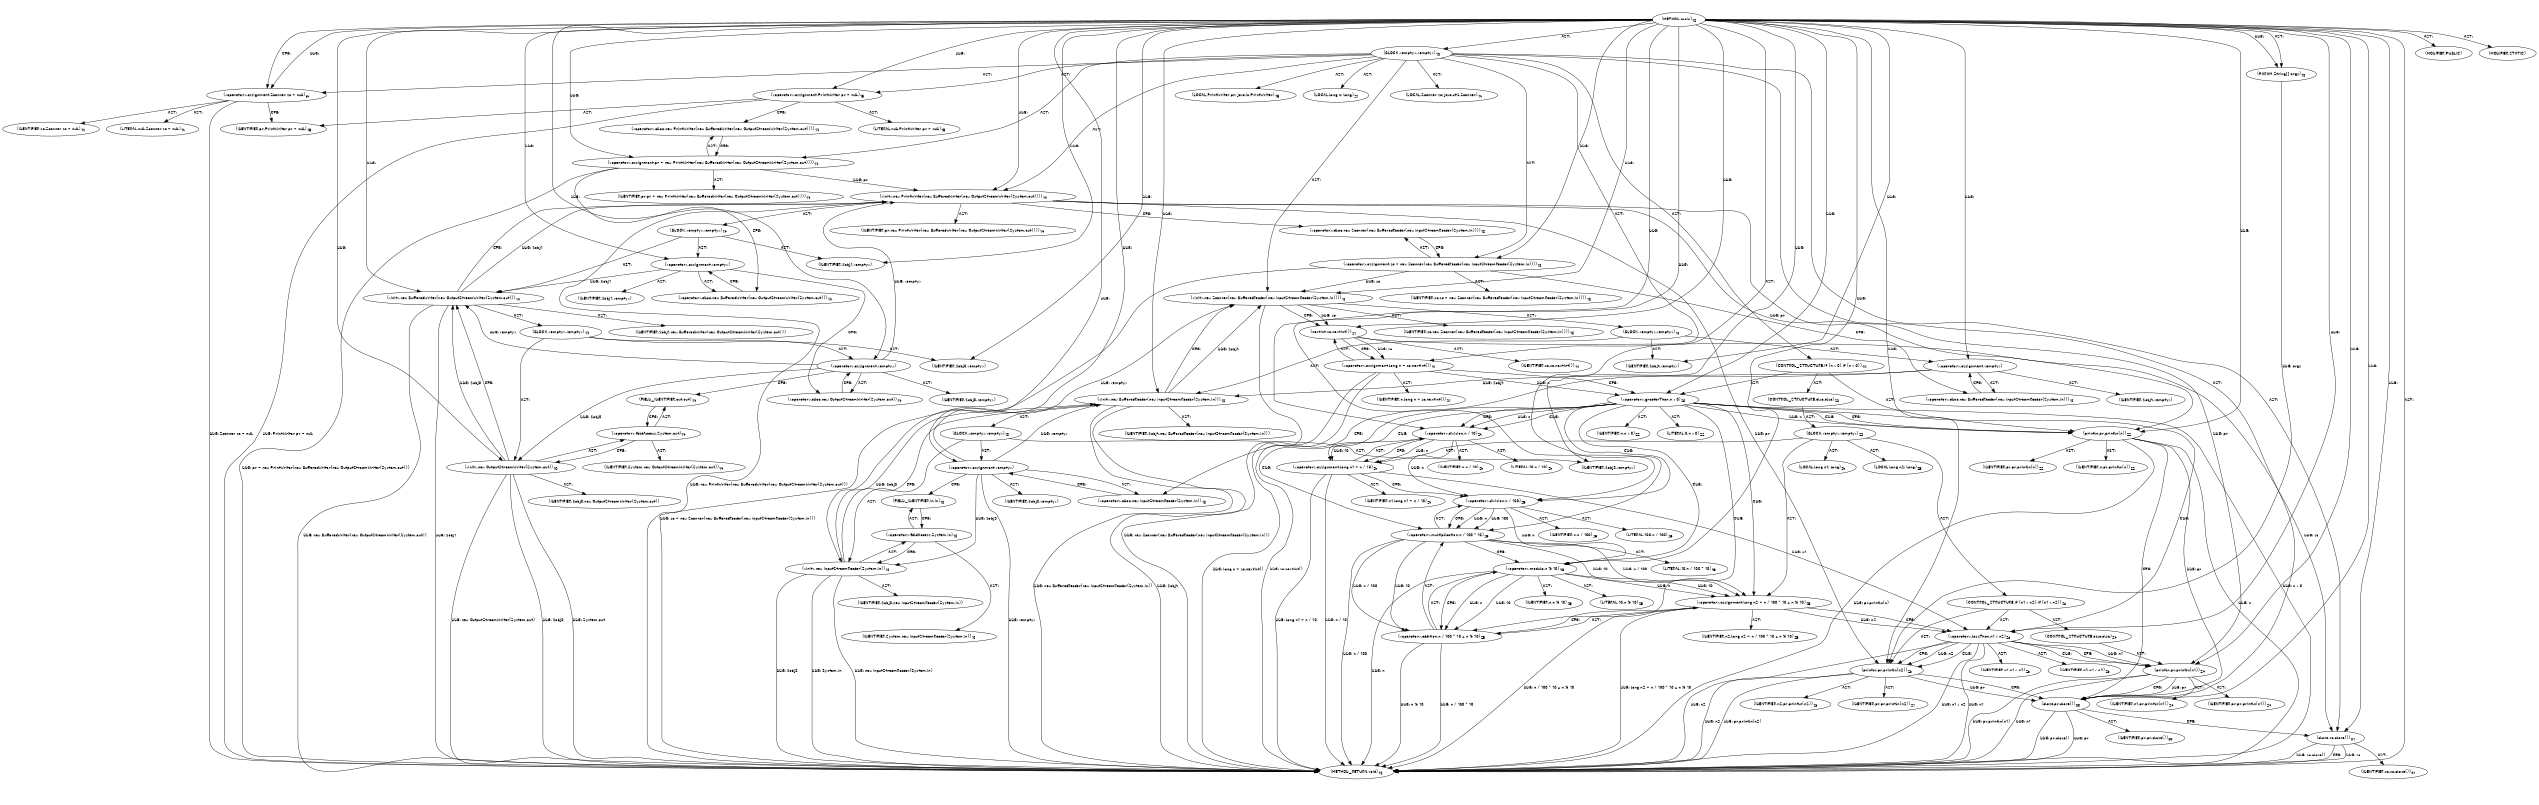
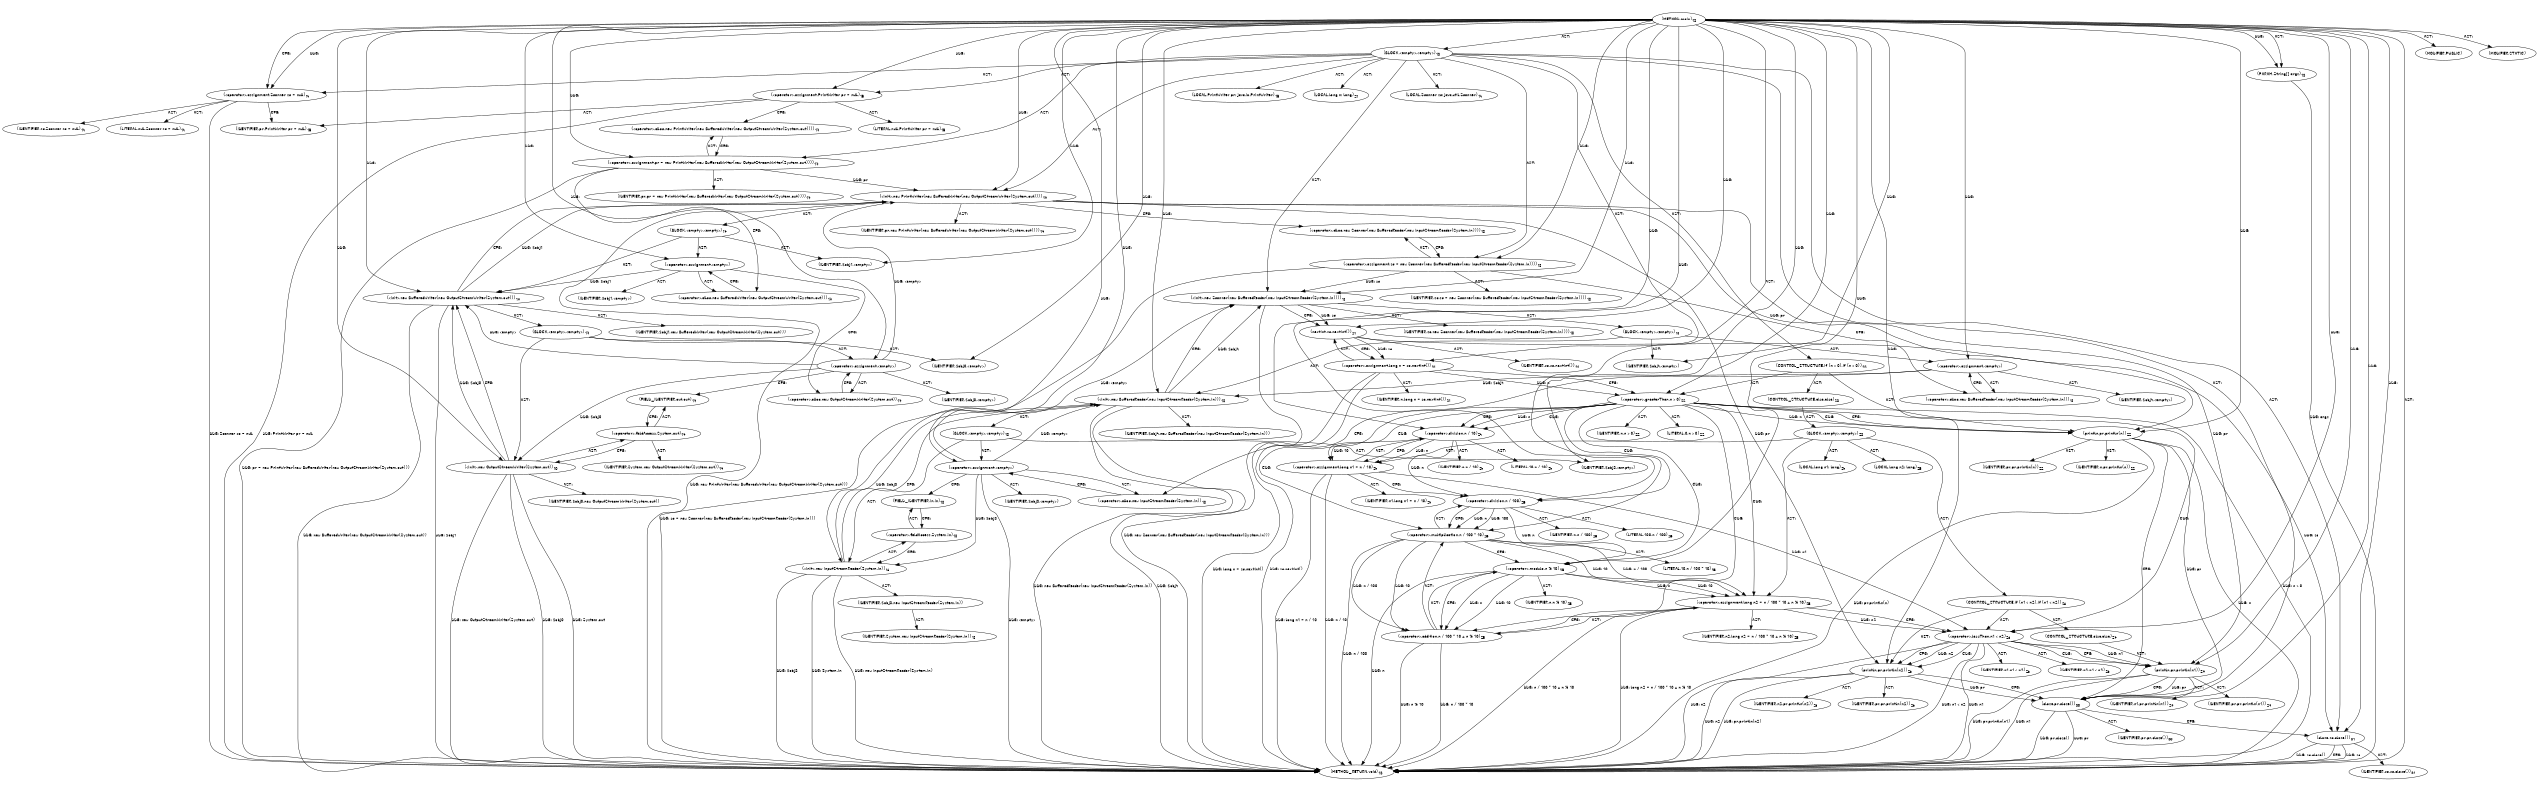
(307, 95) -> (307, 95)
(1683, 399) -> (1683, 399)
(2267, 516) -> (2356, 759)
(887, 568) -> (887, 568)
(986, 581) -> (914, 618)
(1622, 603) -> none
(1913, 704) -> (1913, 704)
